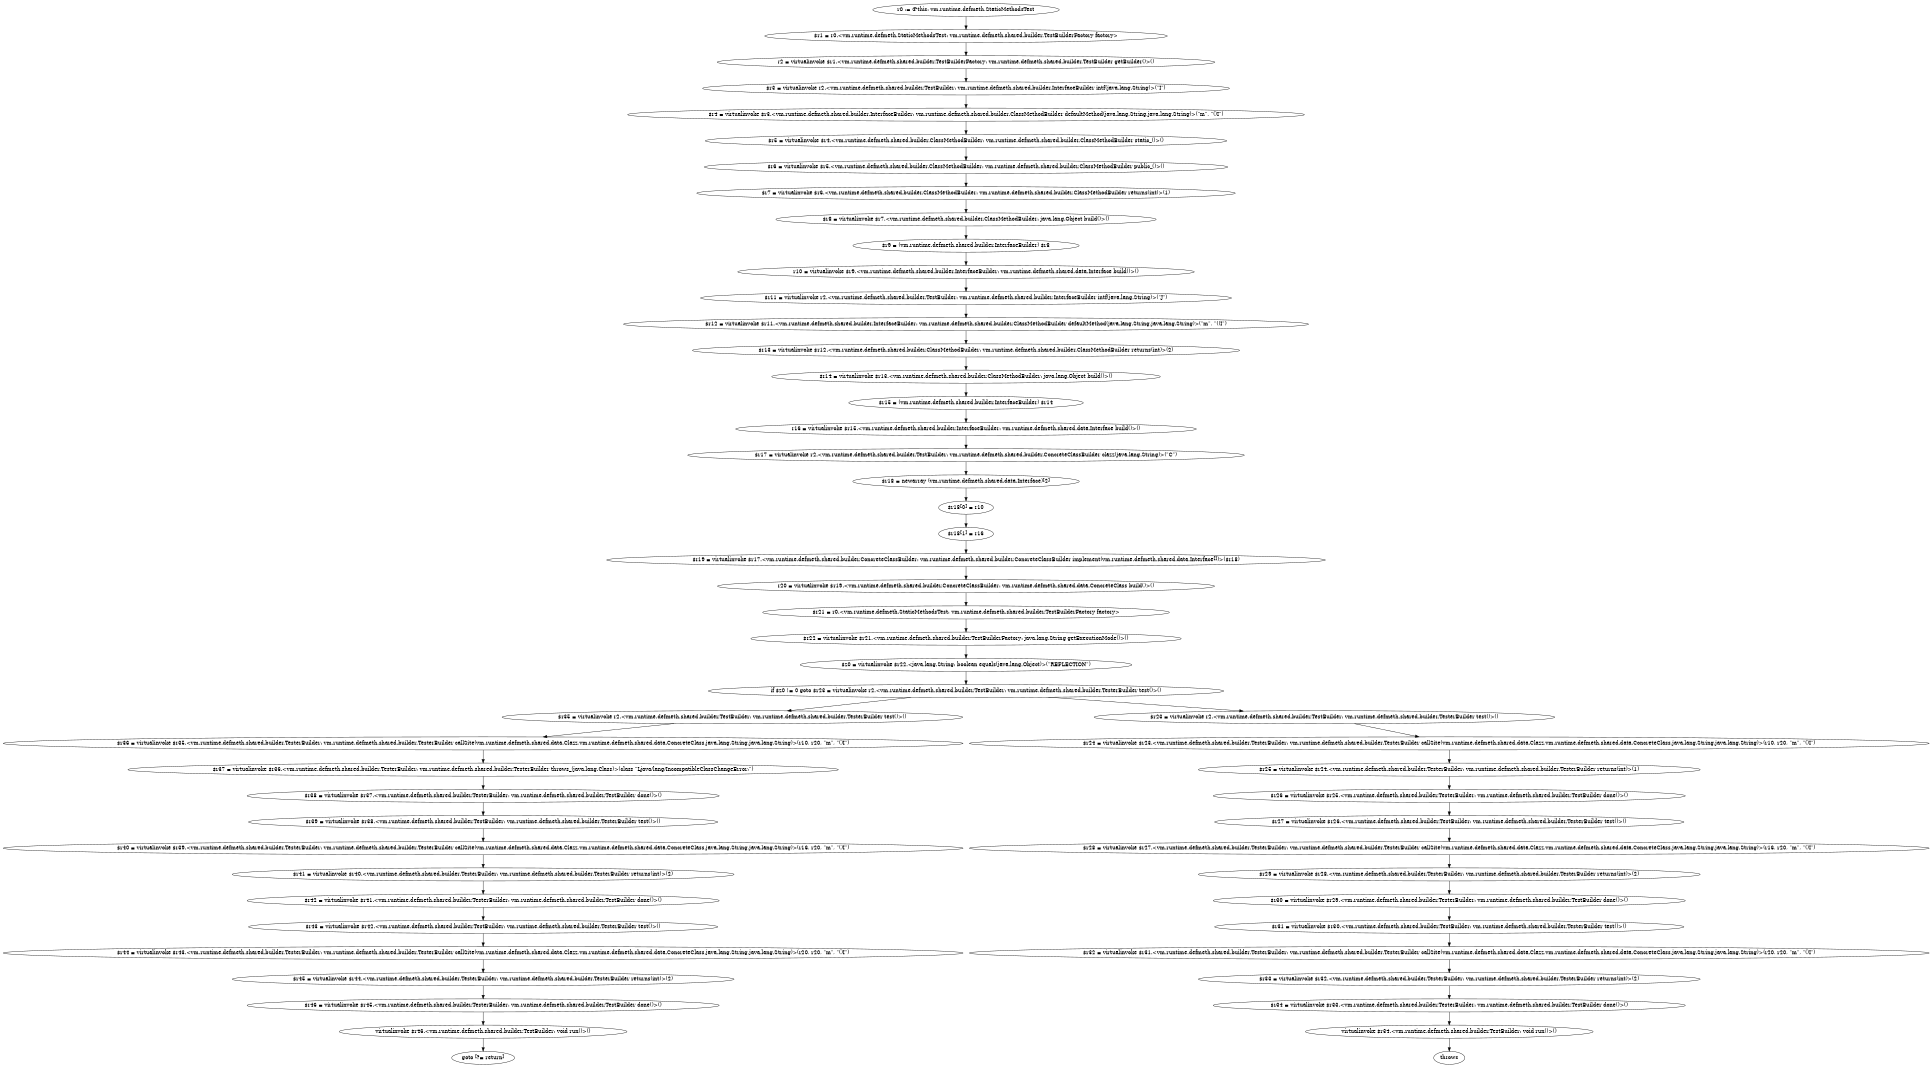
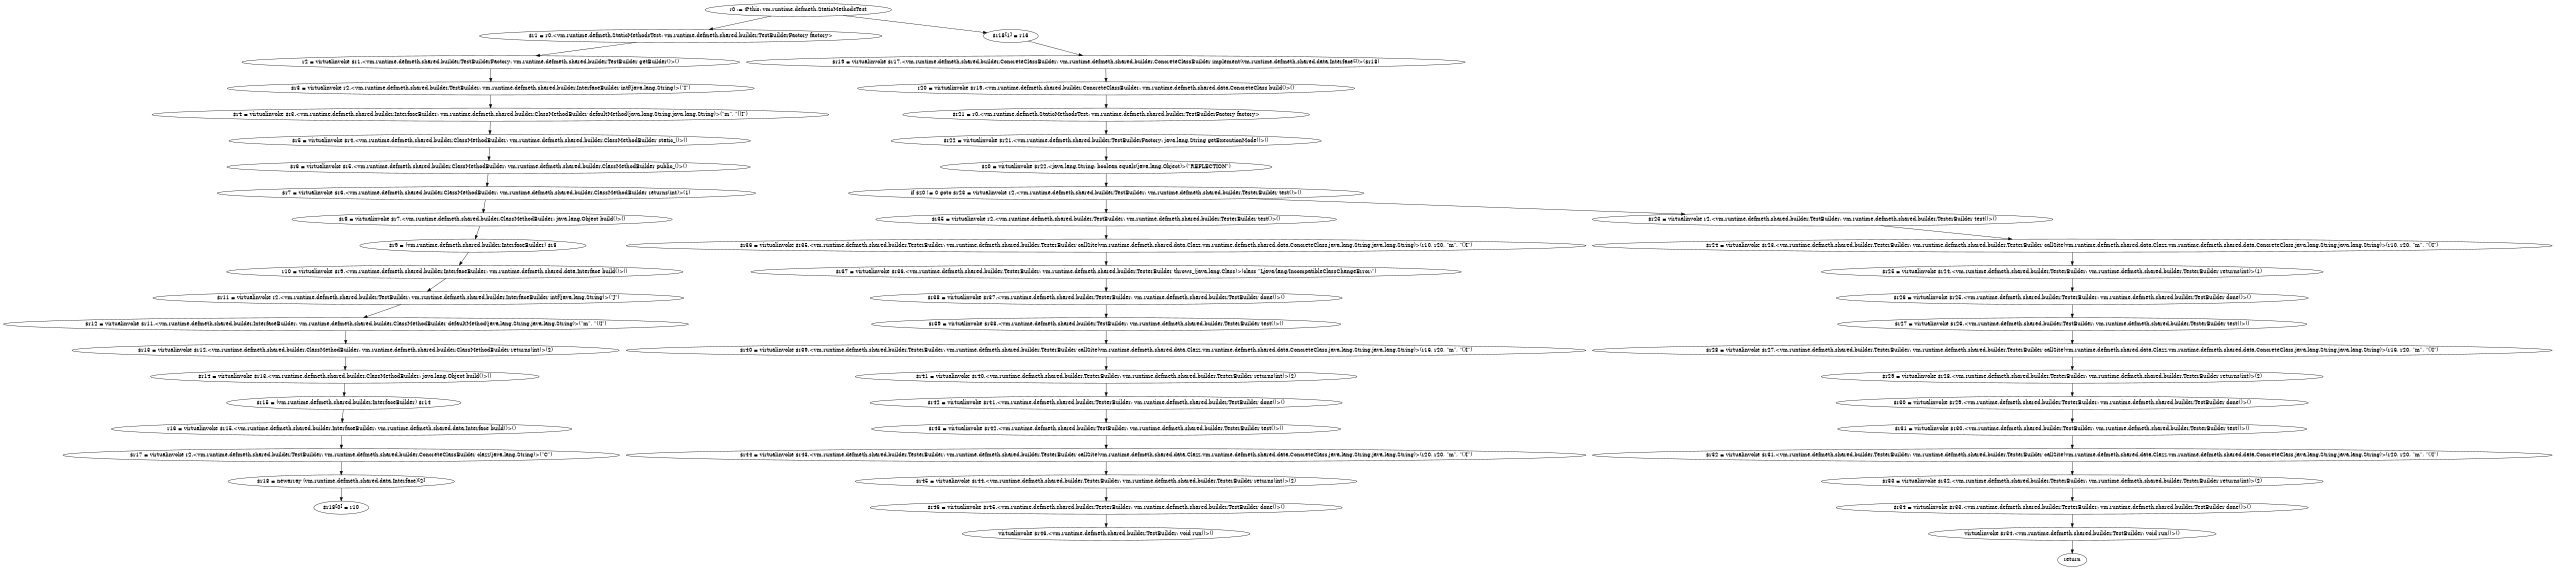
(966, 519) -> (913, 24)
(483, 1058) -> none
(1449, 1058) -> (2072, 560)
